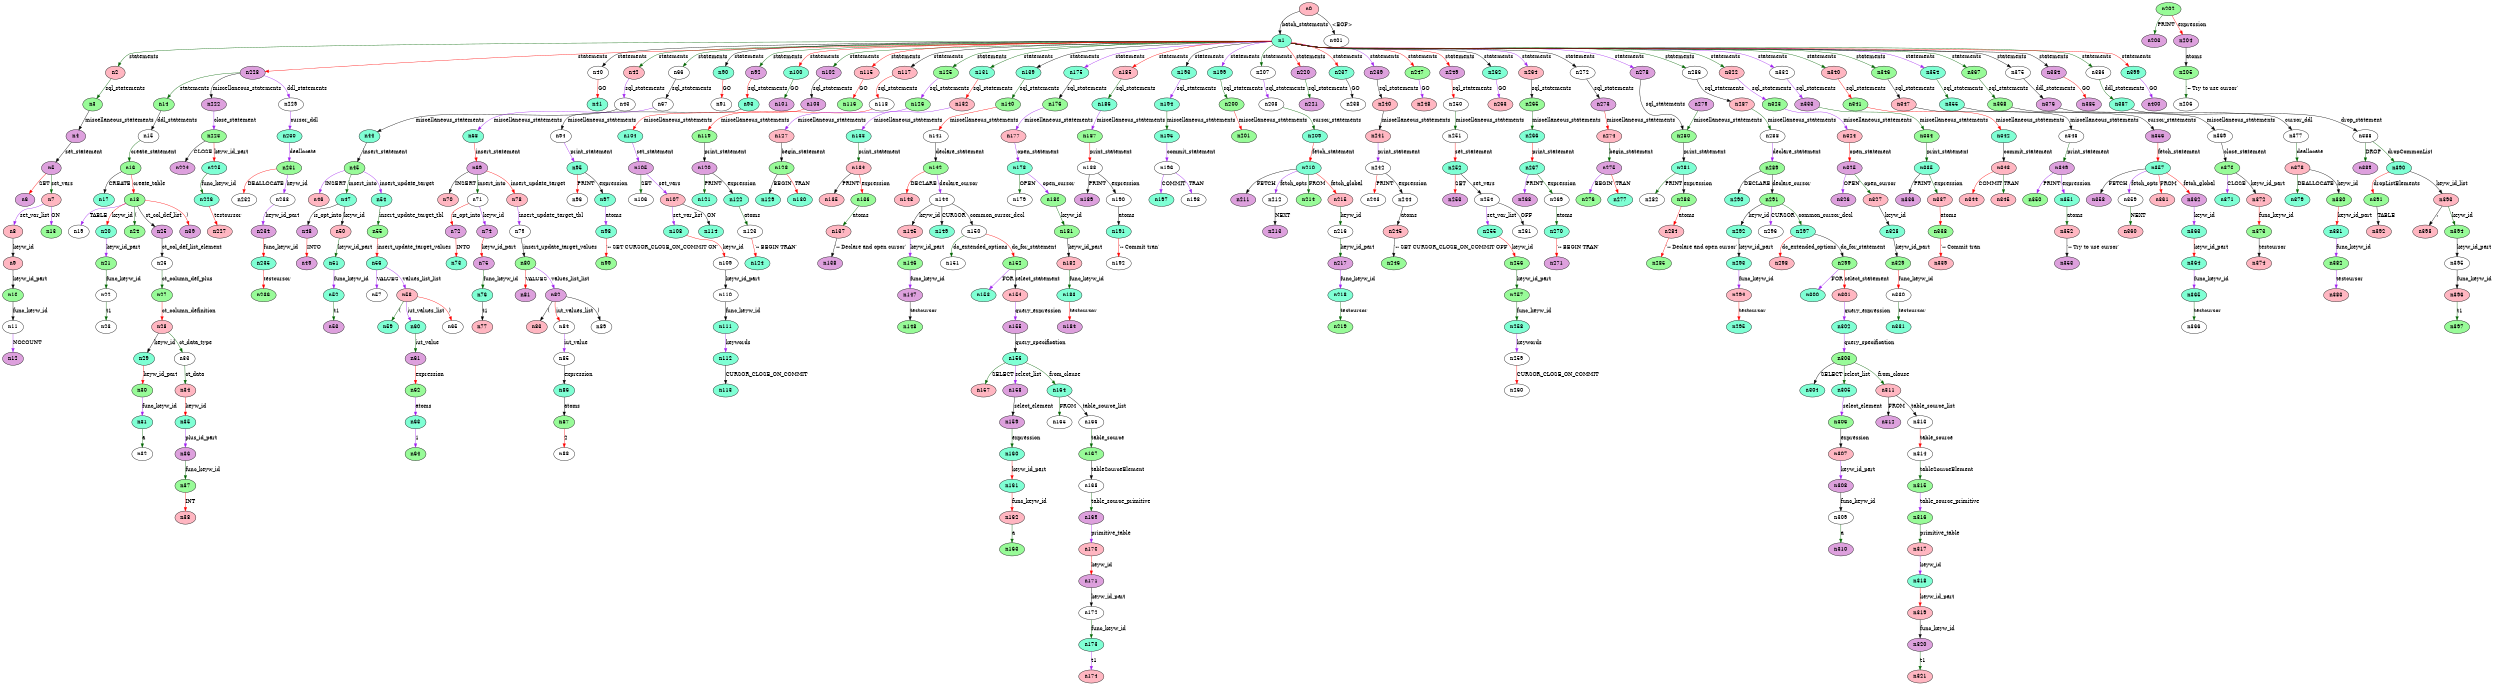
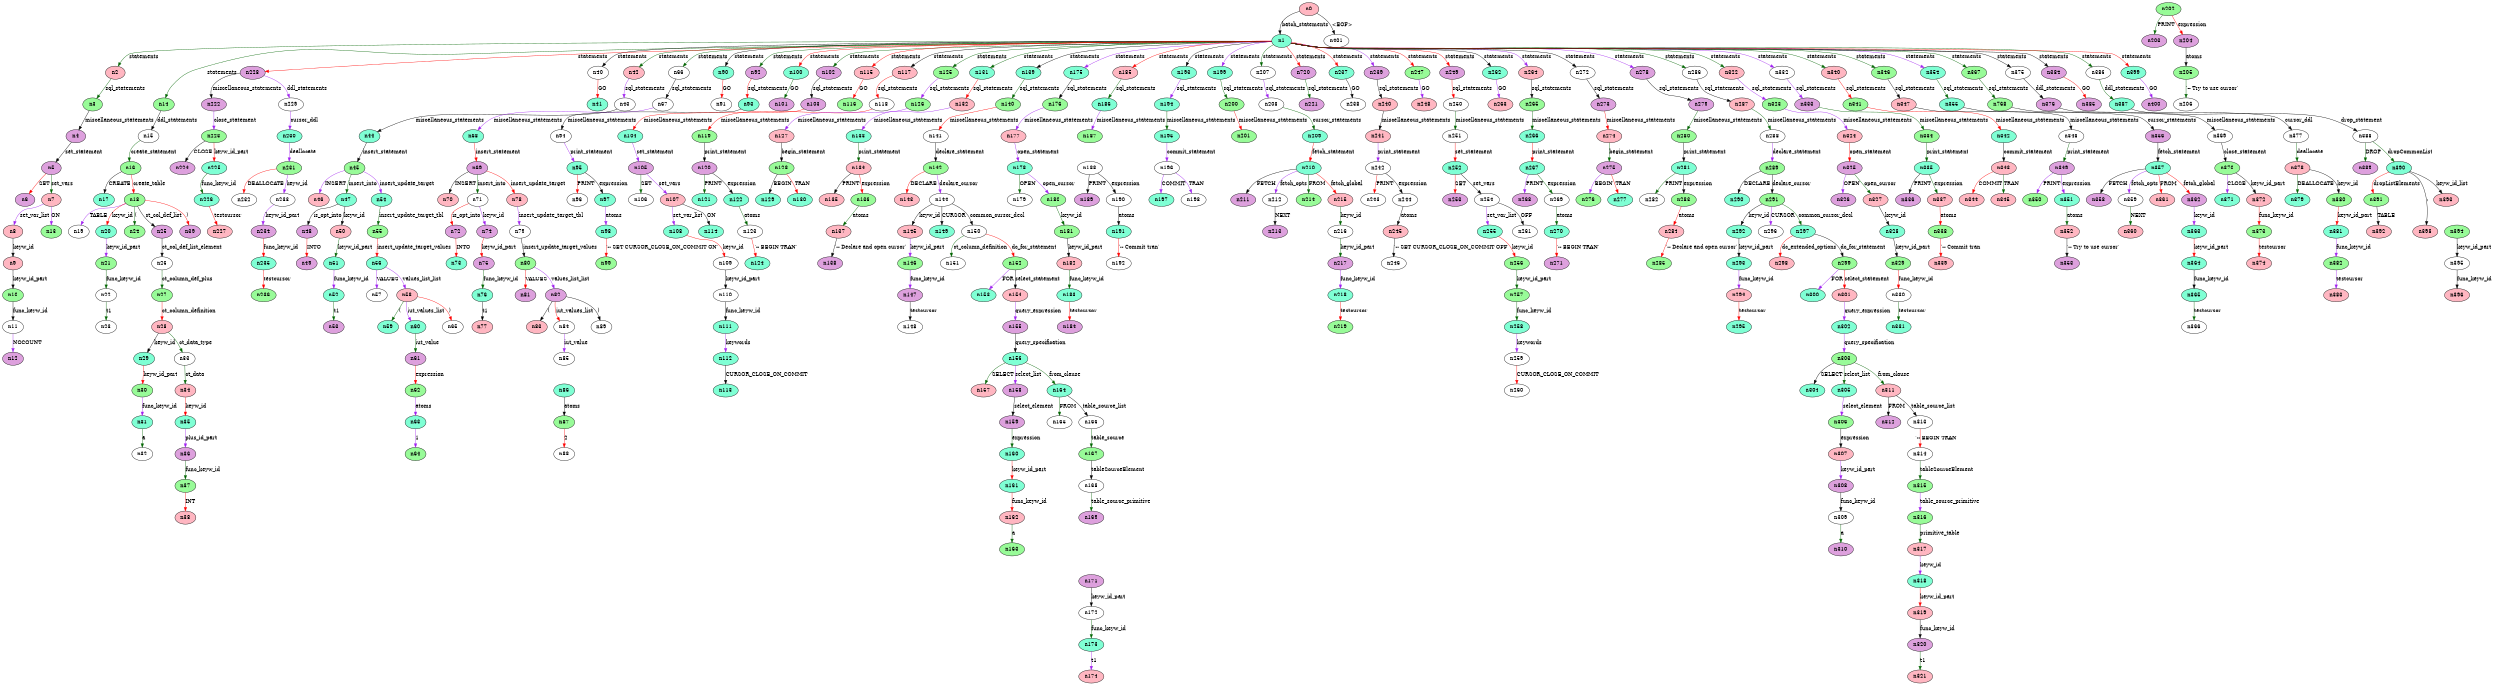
(1304, 73) -> (1304, 73)
(202, 77) -> (629, 50)
(2000, 104) -> (2000, 104)
(1650, 114) -> (1665, 94)
(1090, 150) -> none
(2158, 150) -> (2158, 150)
(2437, 214) -> (2425, 194)
(2451, 214) -> none
(2259, 246) -> (2259, 246)
(980, 247) -> (980, 247)
(1394, 263) -> (1394, 263)
(2194, 277) -> (2194, 277)
(1340, 309) -> (1340, 309)
(910, 327) -> (910, 327)
(2457, 327) -> none
(564, 373) -> none
(1937, 438) -> (1937, 438)
(1091, 549) -> none
